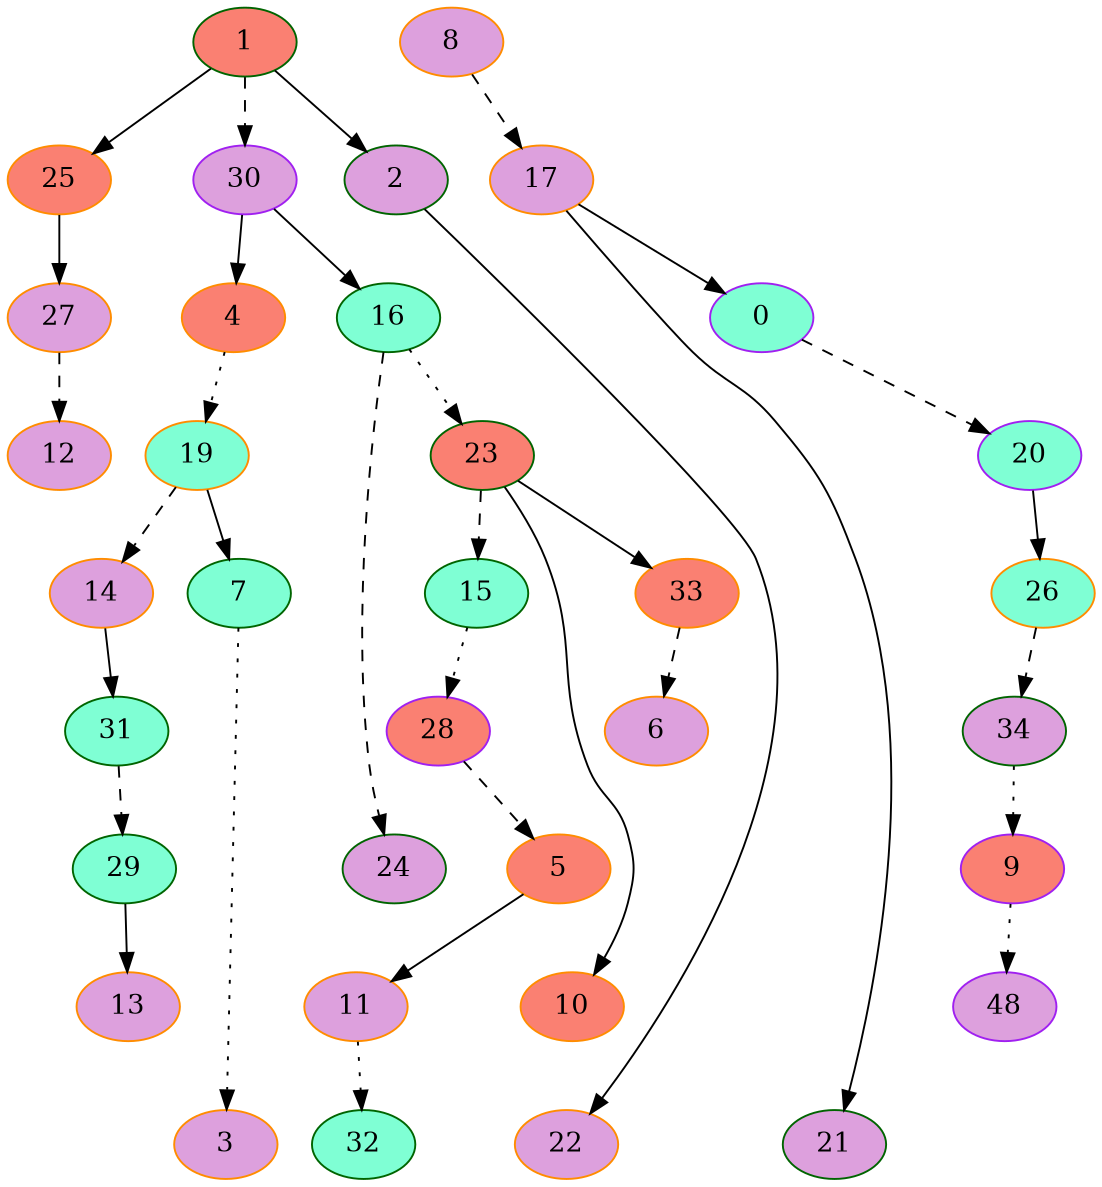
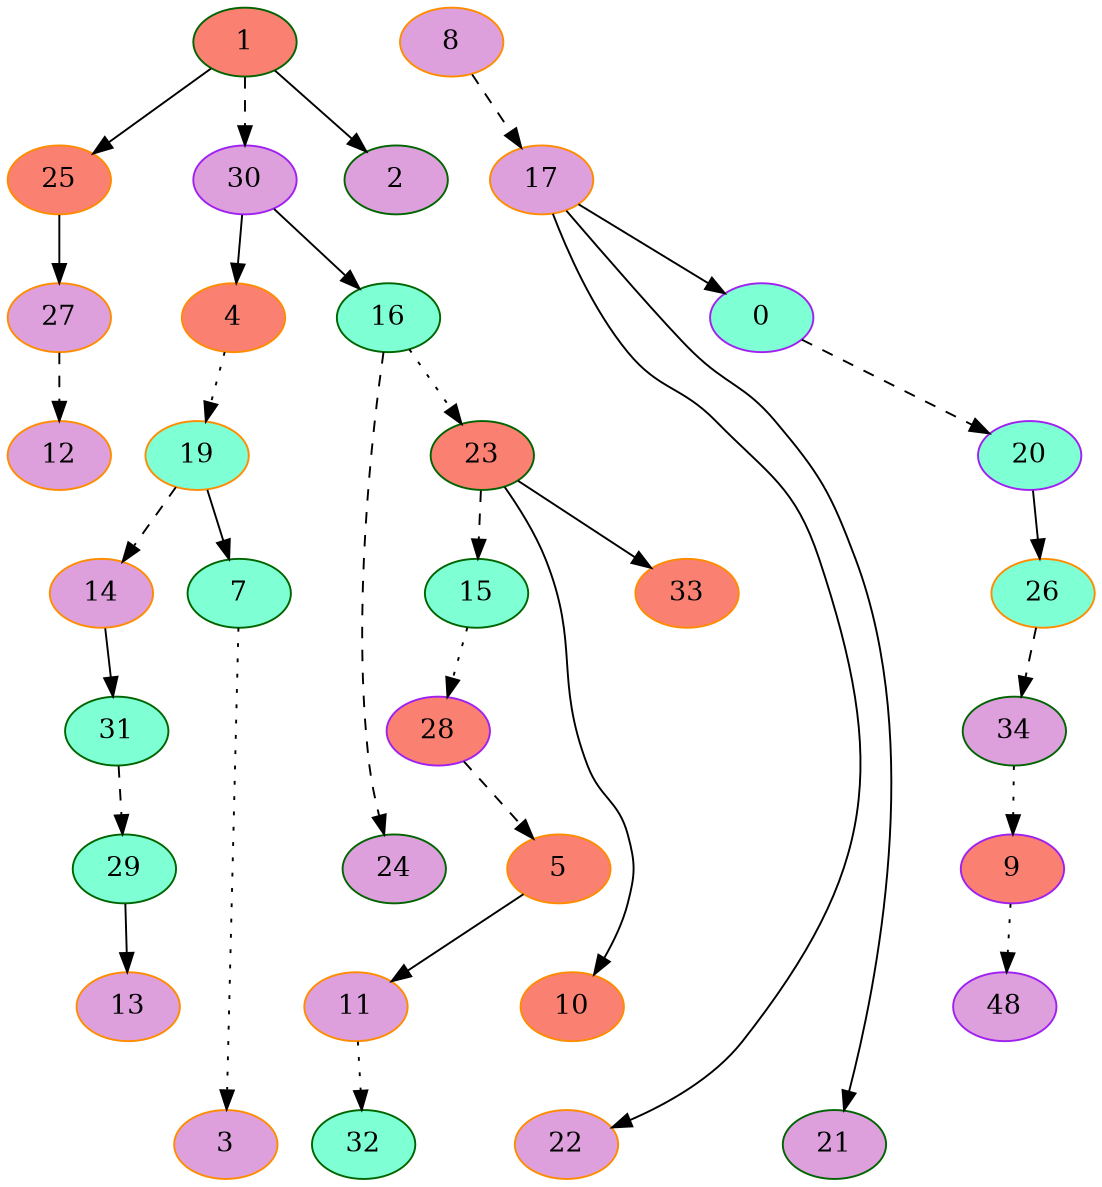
(768, 608) -> (847, 661)
(656, 731) -> none
